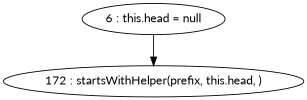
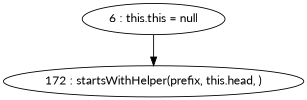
(154, 19) -> (154, 19)
